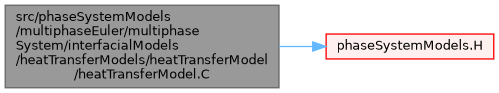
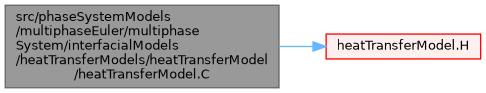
(410, 46) -> (403, 46)
